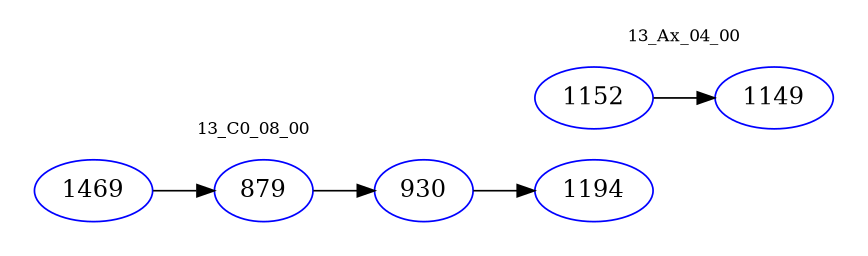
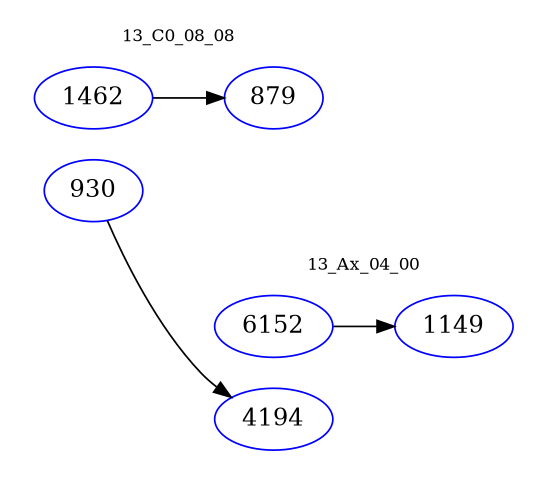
(594, 98) -> (274, 326)
(254, 130) -> (179, 37)
(94, 191) -> (94, 98)
(335, 191) -> none
(594, 191) -> (274, 419)
